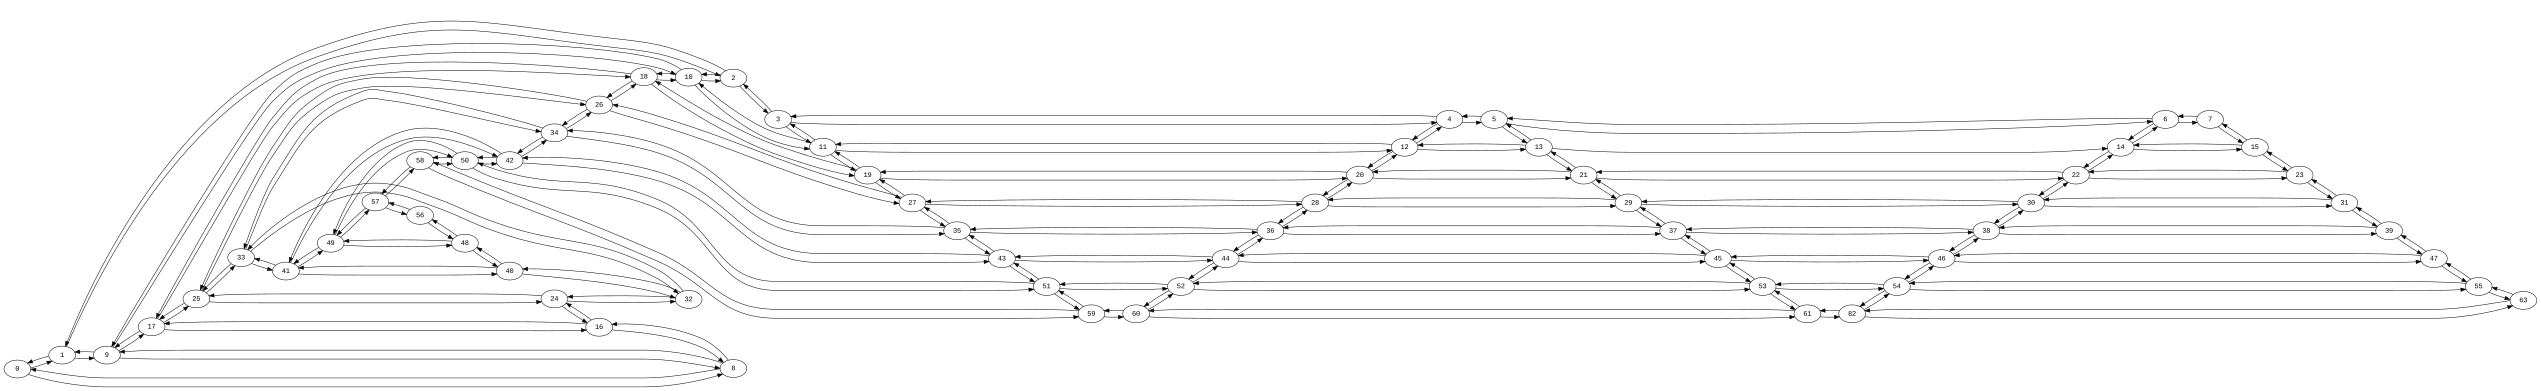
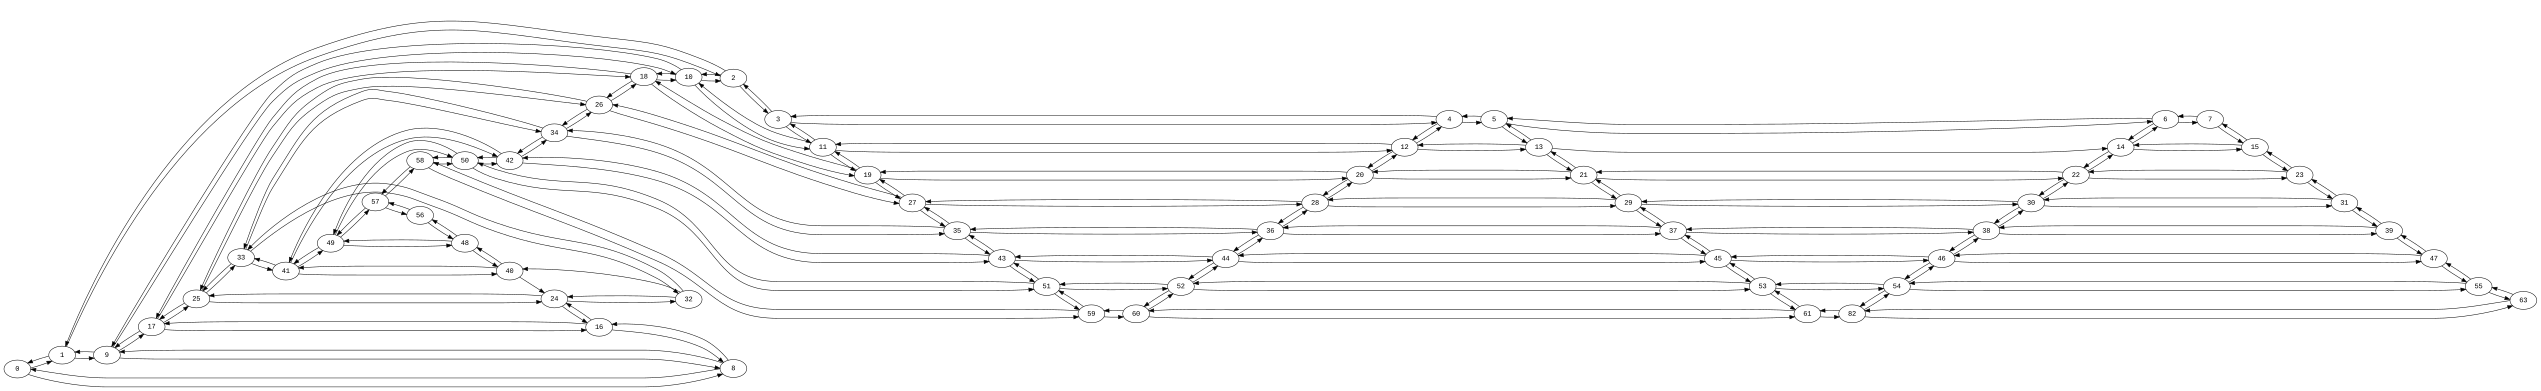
(597, 282) -> (530, 284)
